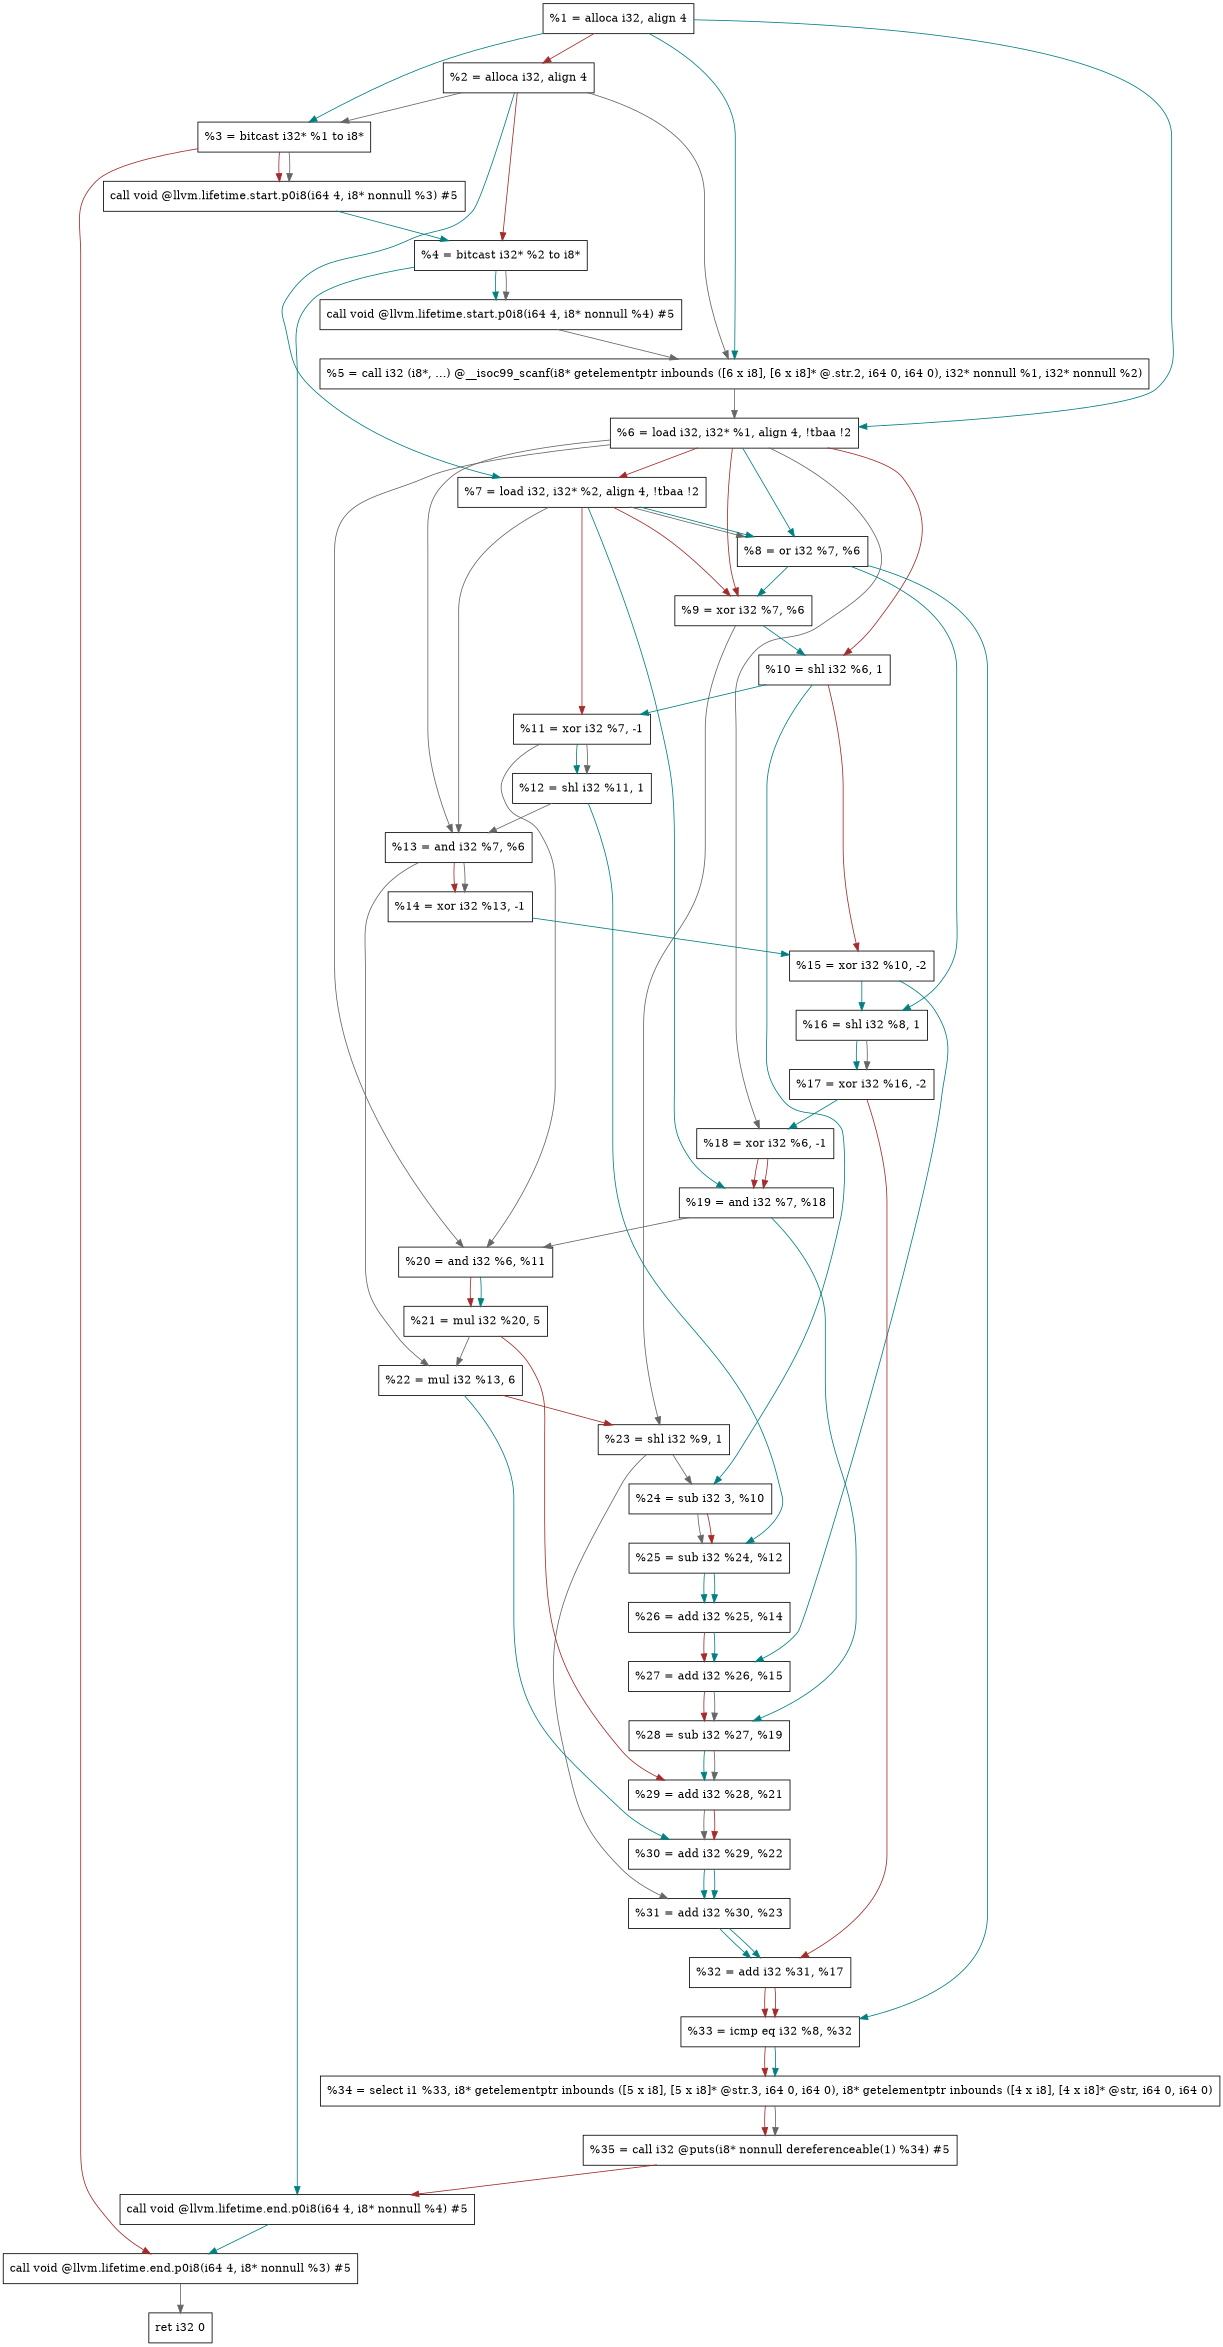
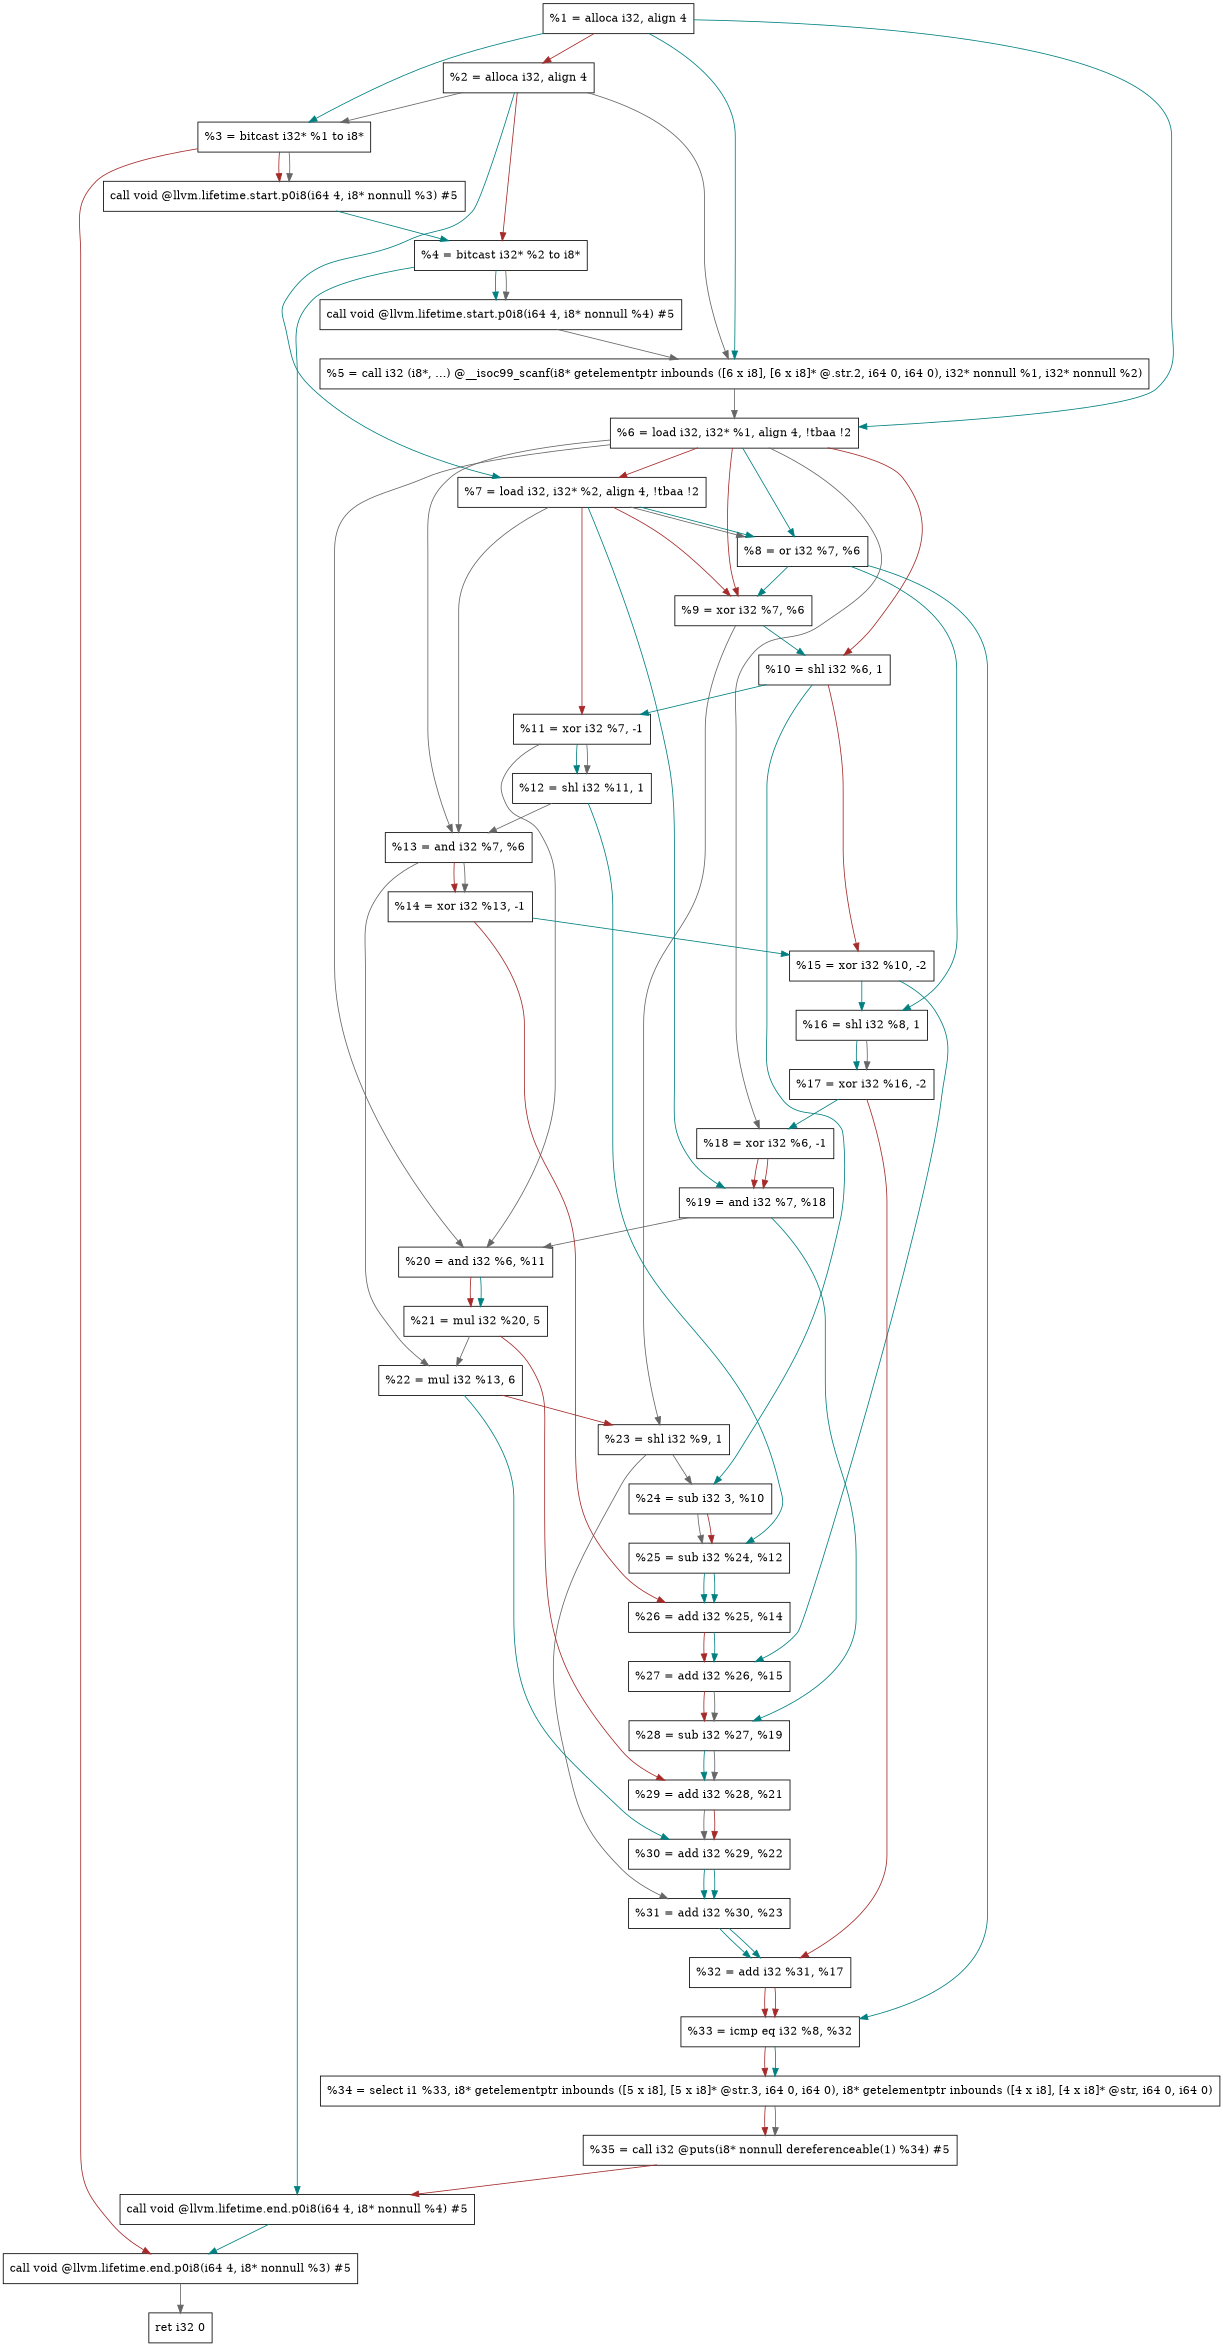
none -> (575, 1264)
